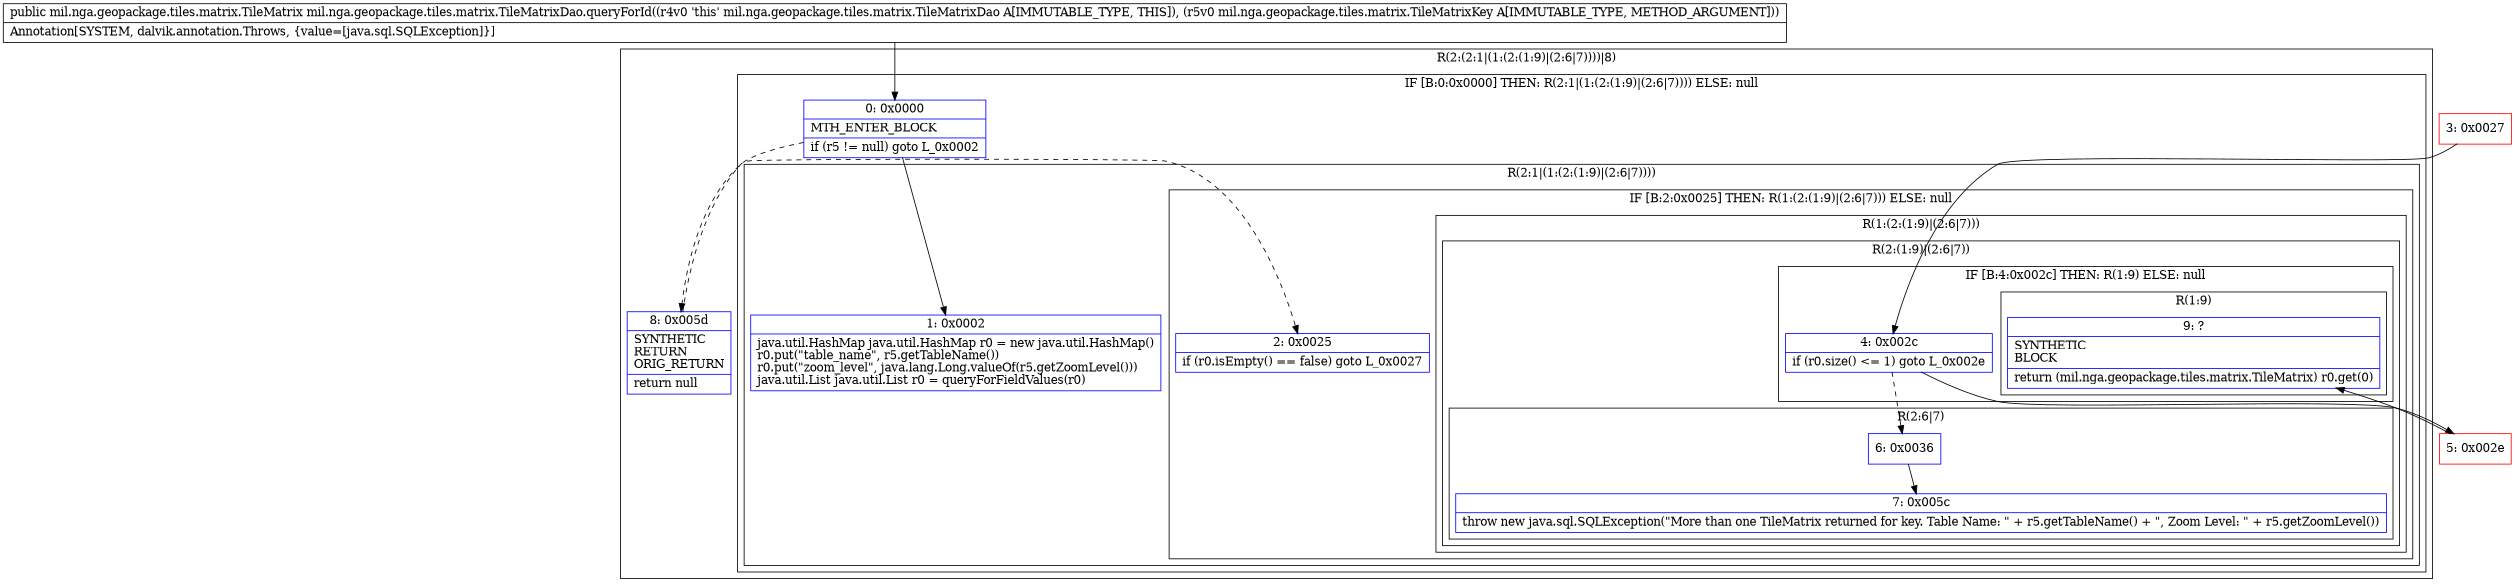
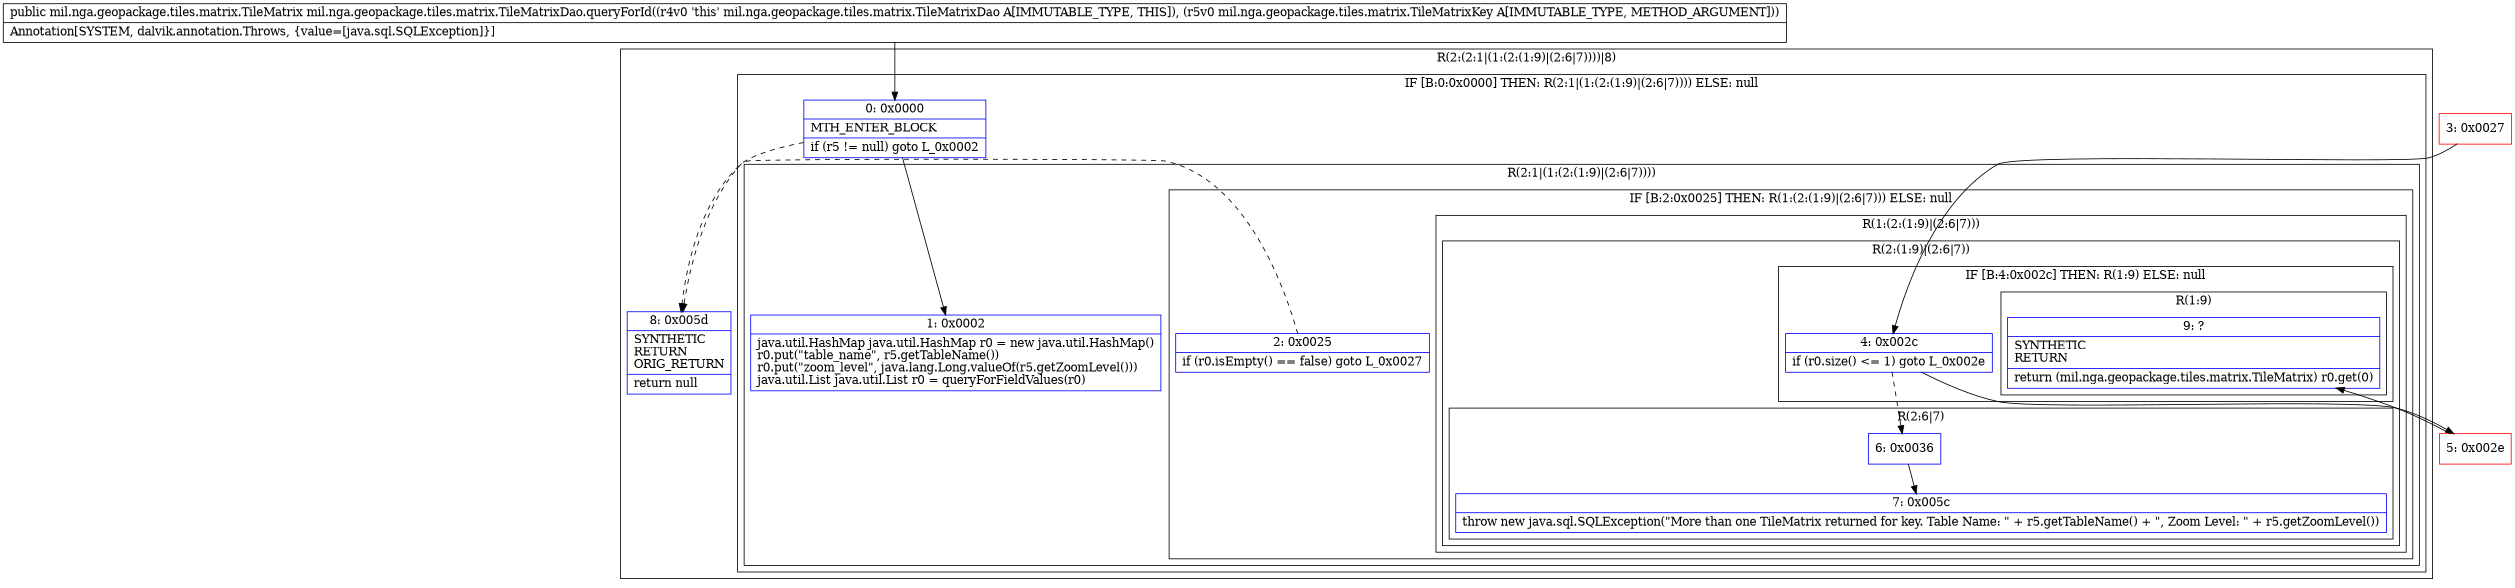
(982, 159) -> (990, 159)
(2036, 358) -> (2041, 358)
